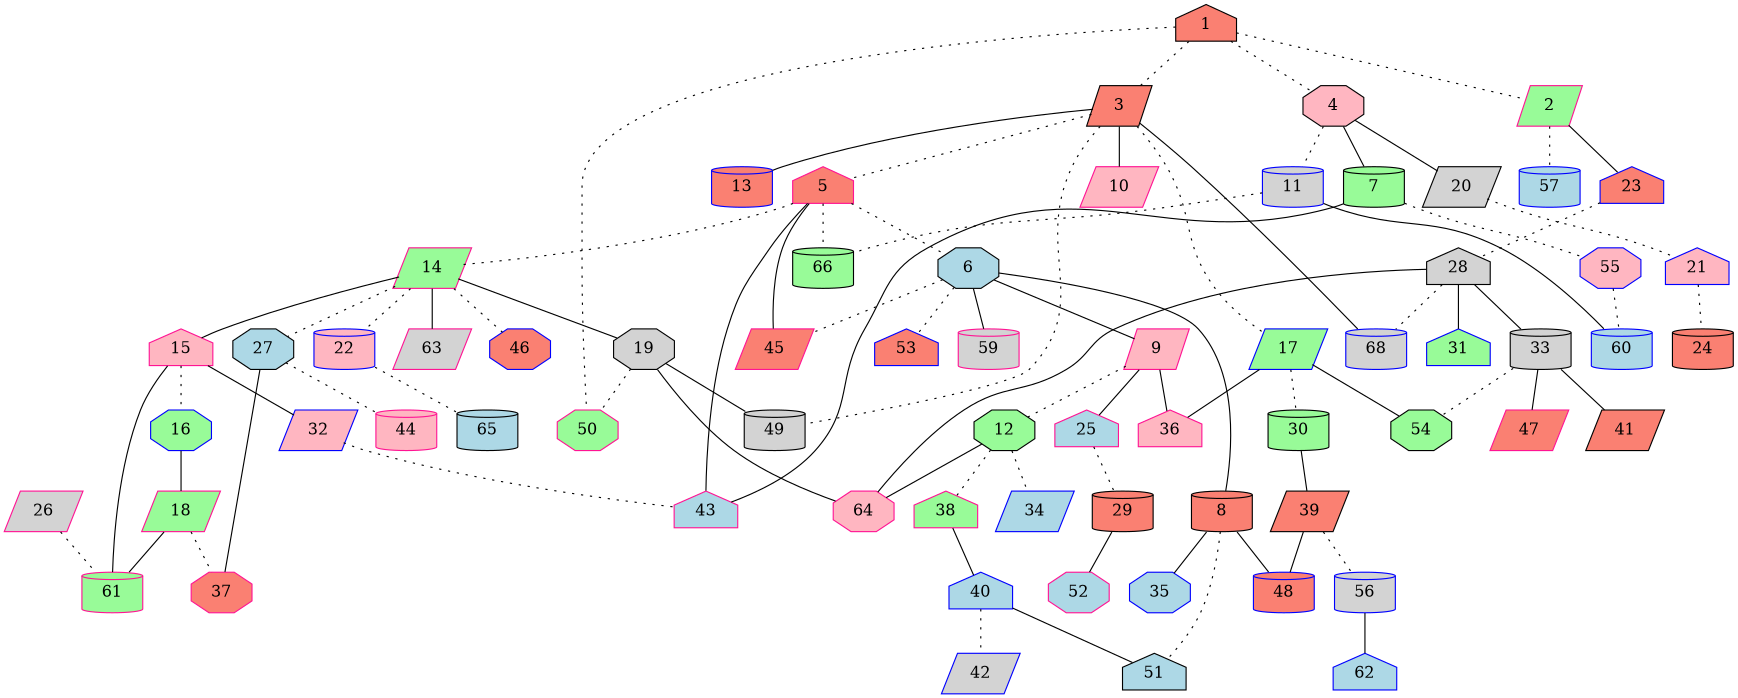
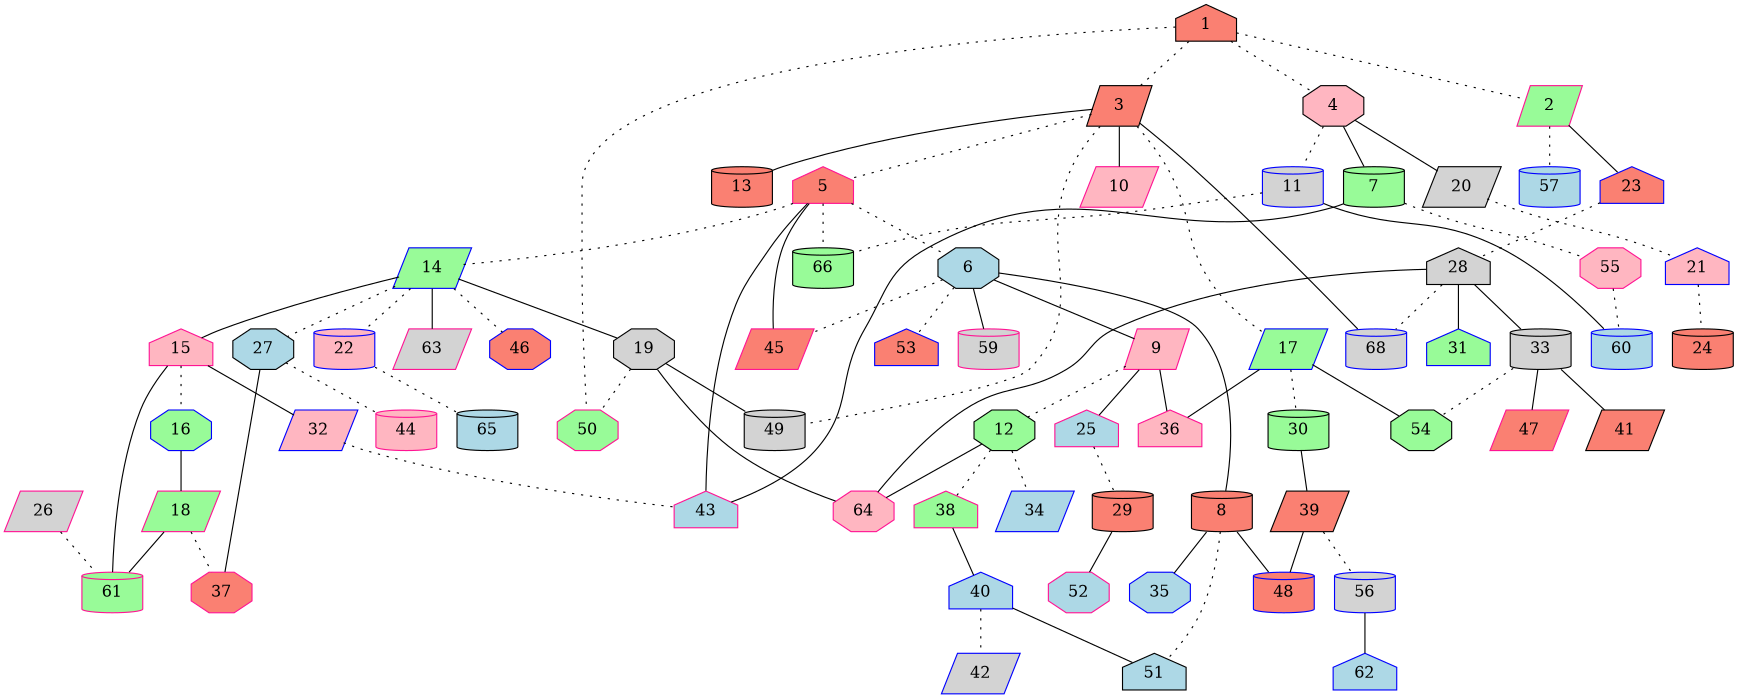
(742, 187) -> (742, 187)
(432, 268) -> (432, 268)
(1611, 268) -> (1611, 268)
